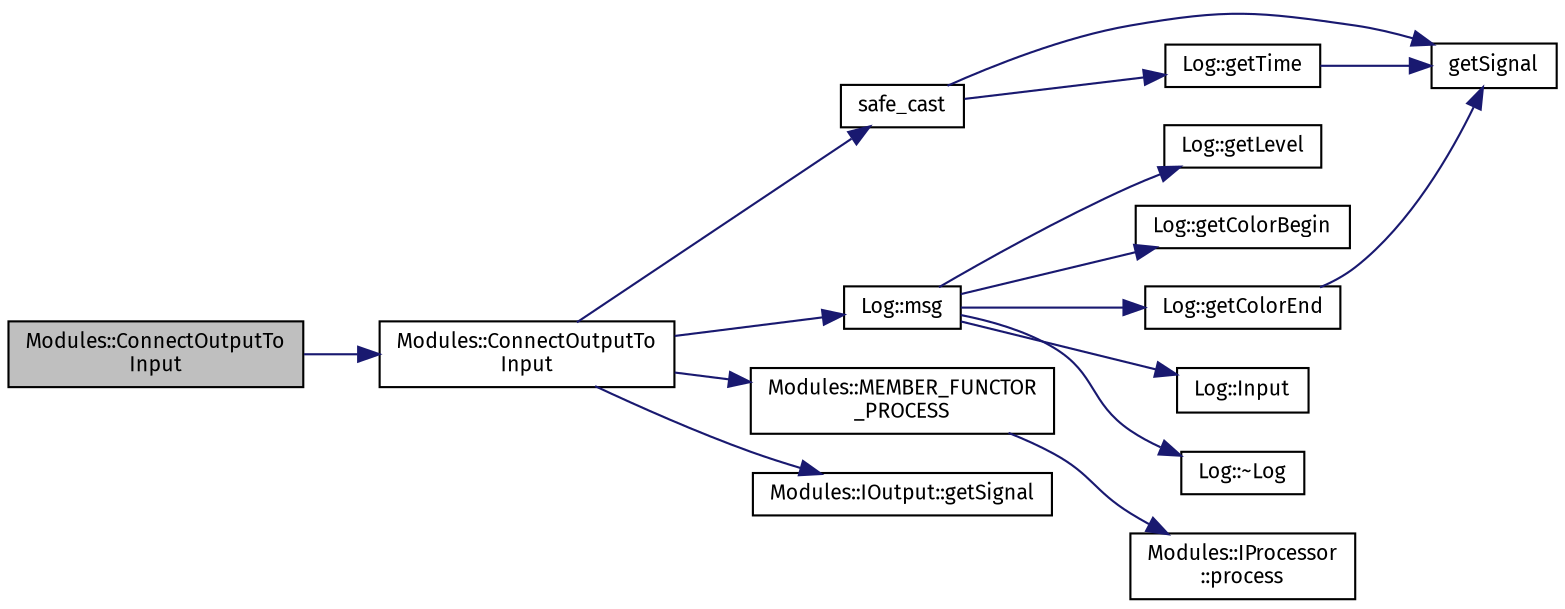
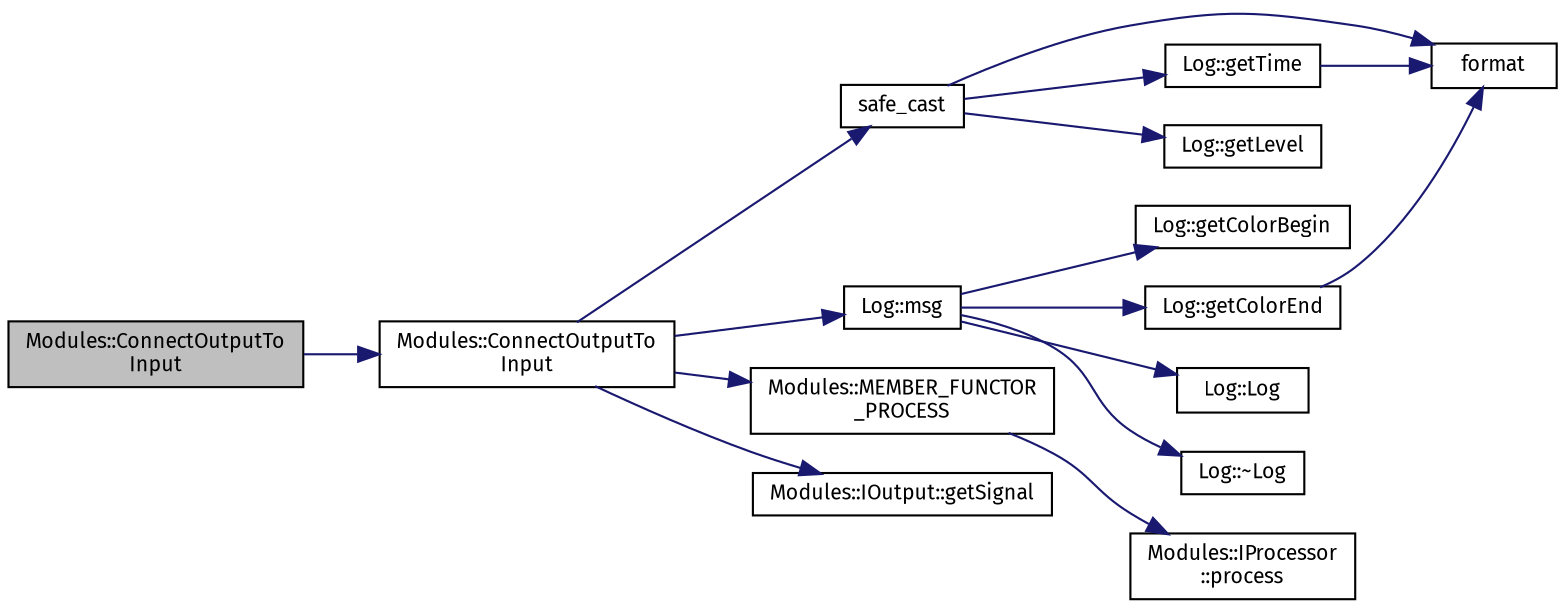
(1494, 66) -> (1494, 66)
(1048, 227) -> (1054, 124)
(1243, 390) -> (1243, 390)
